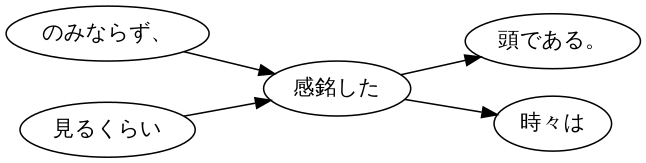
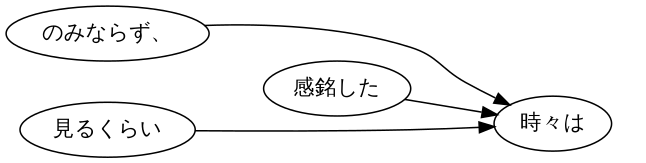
(553, 41) -> none
(221, 61) -> (358, 35)
(220, 110) -> (337, 131)
